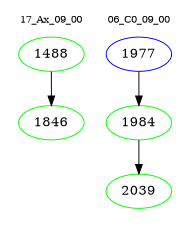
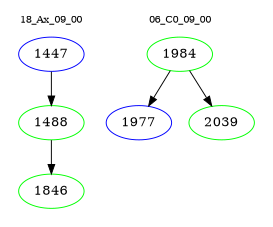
(51, 20) -> (51, 20)
none -> (51, 54)
(139, 84) -> (162, 84)
